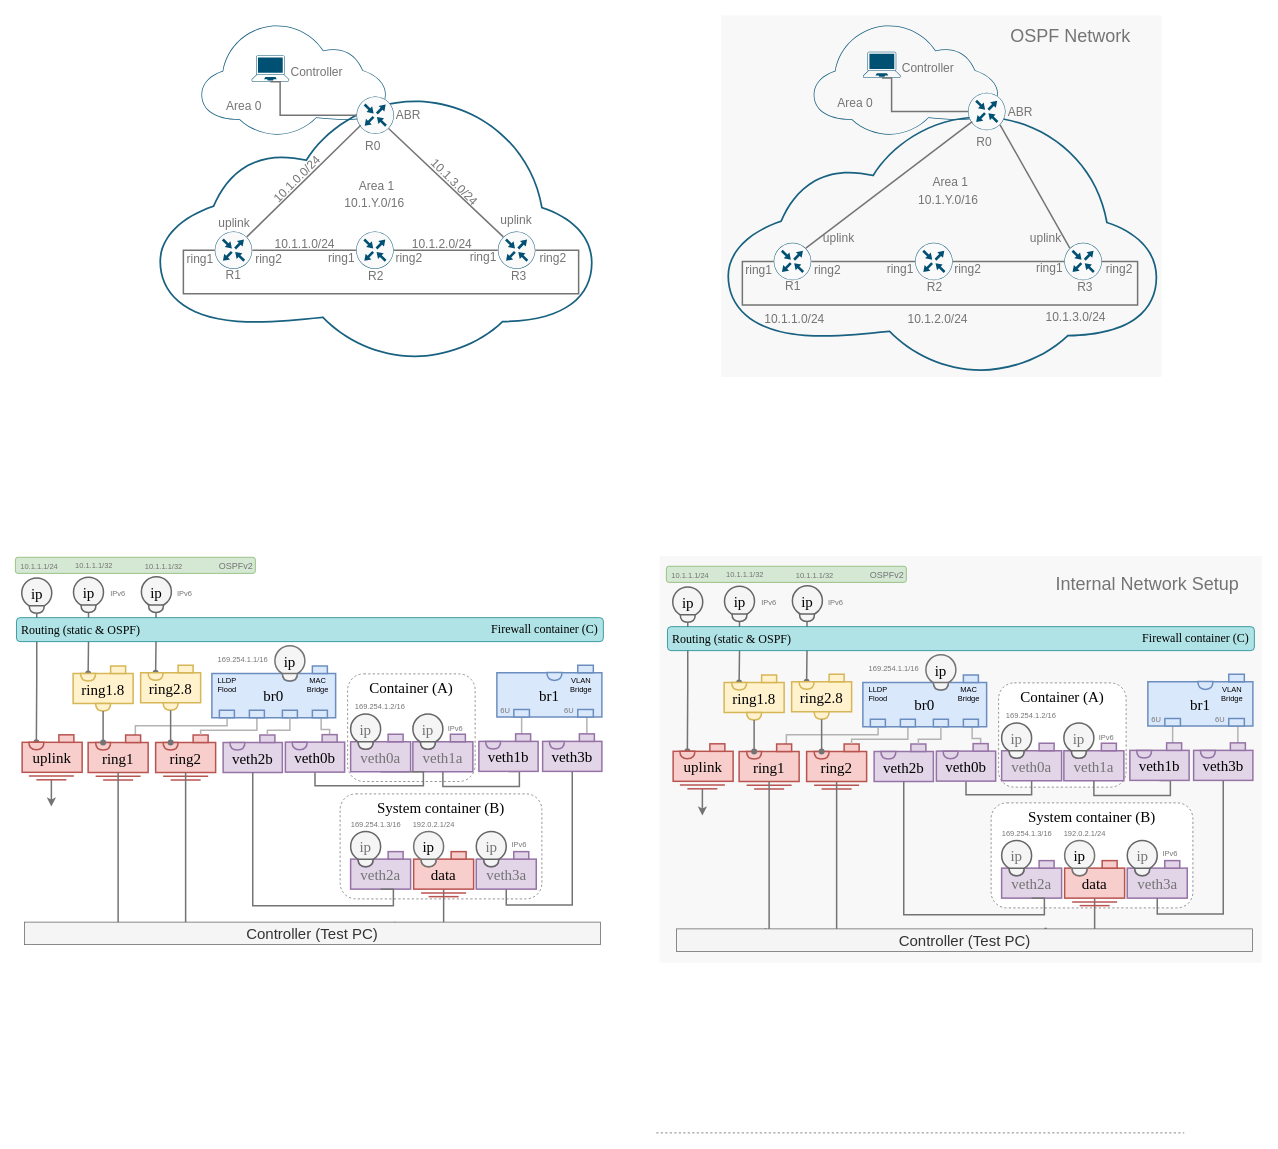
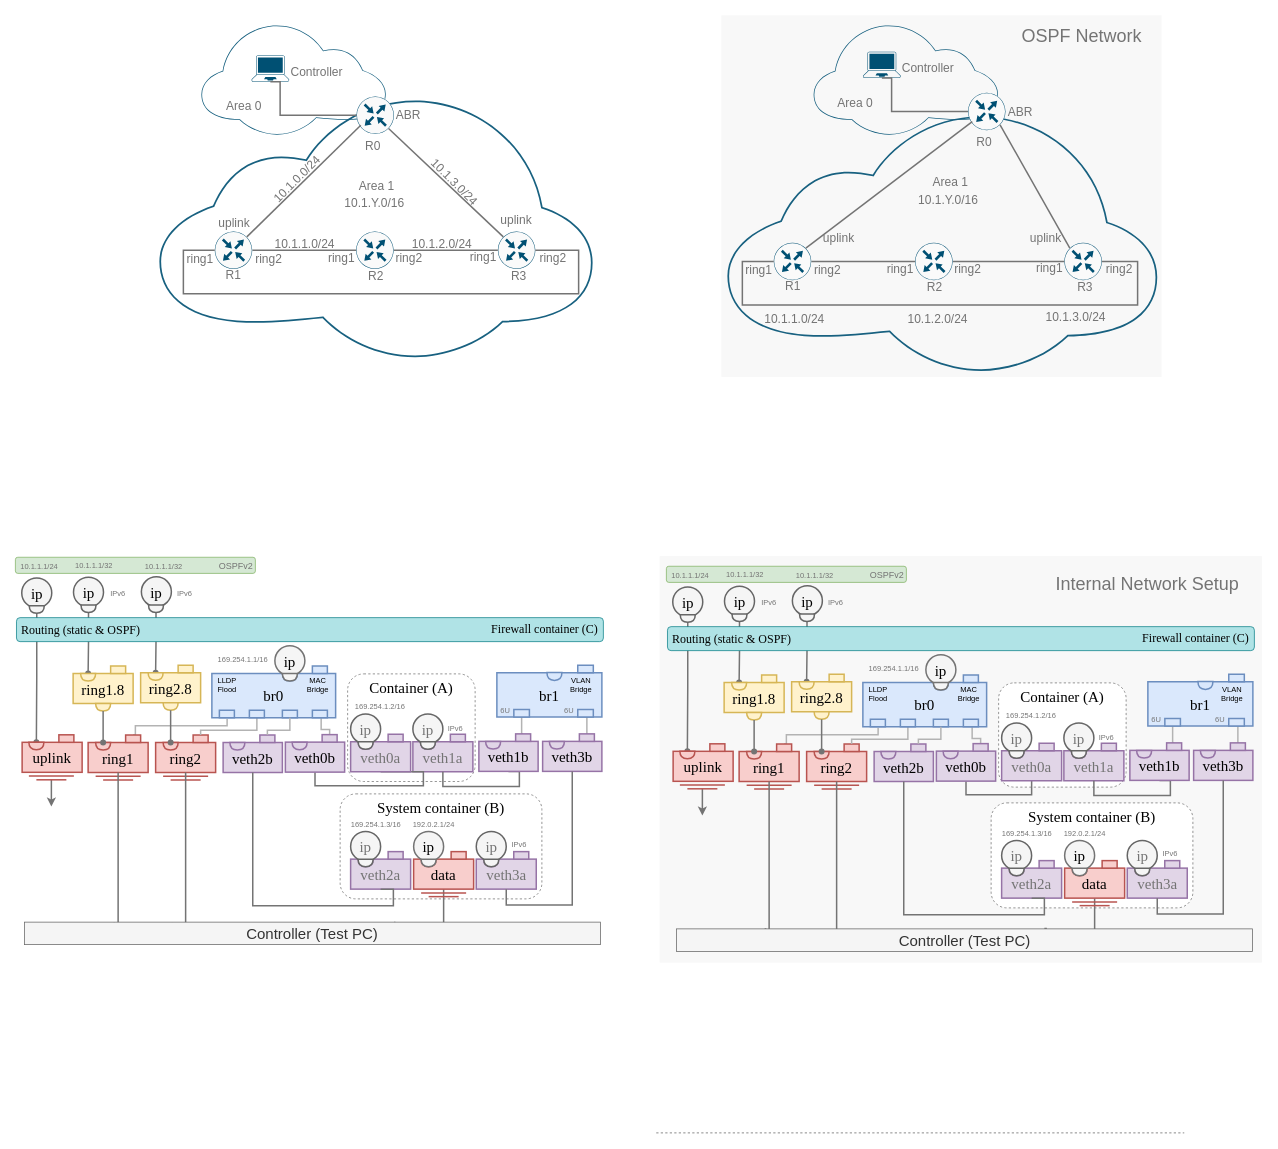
(1071, 36) -> (1082, 36)
